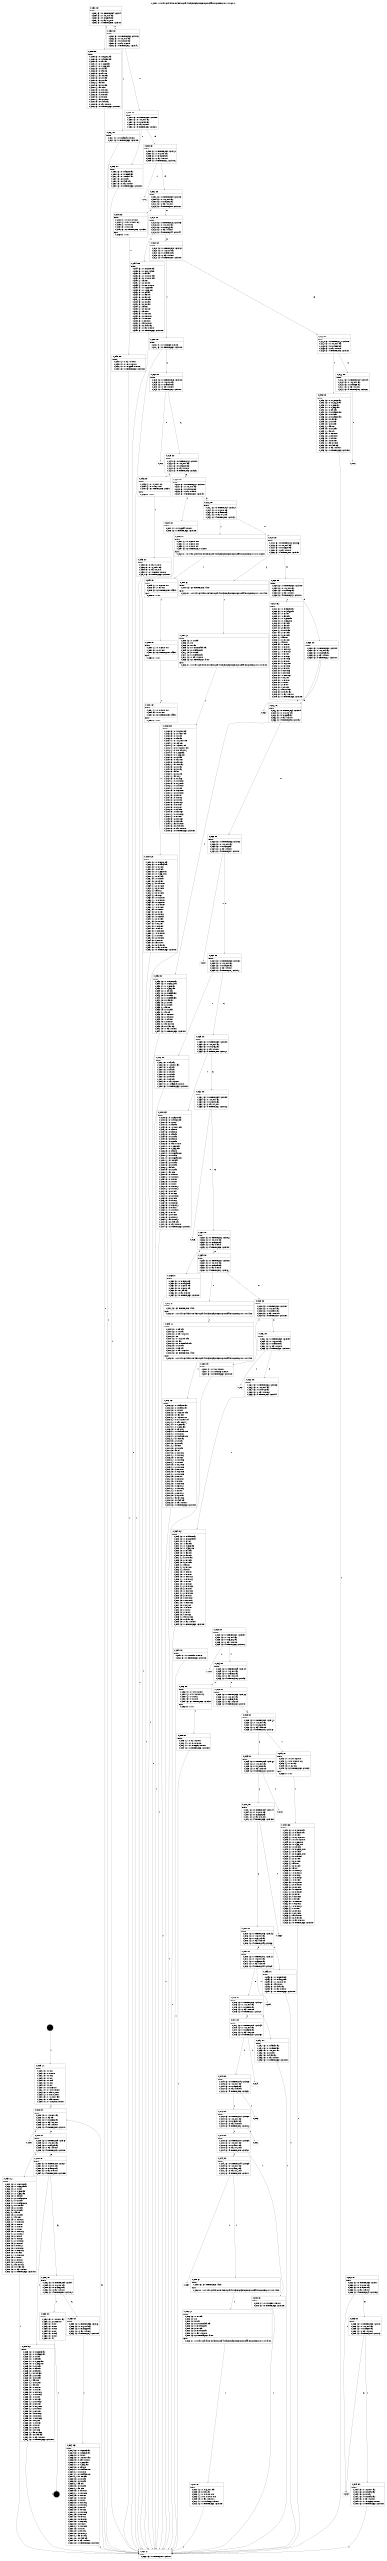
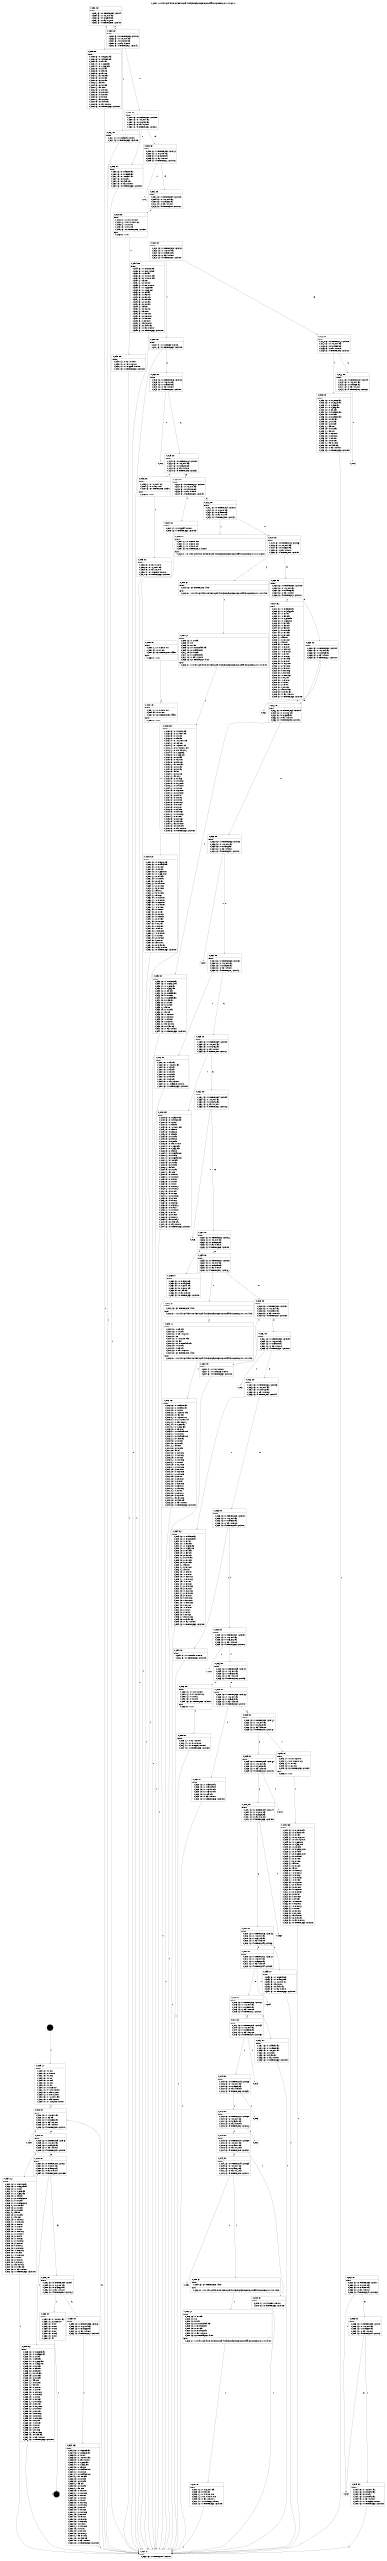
(165, 225) -> none
(161, 588) -> none
none -> (229, 1518)
none -> (209, 1789)
